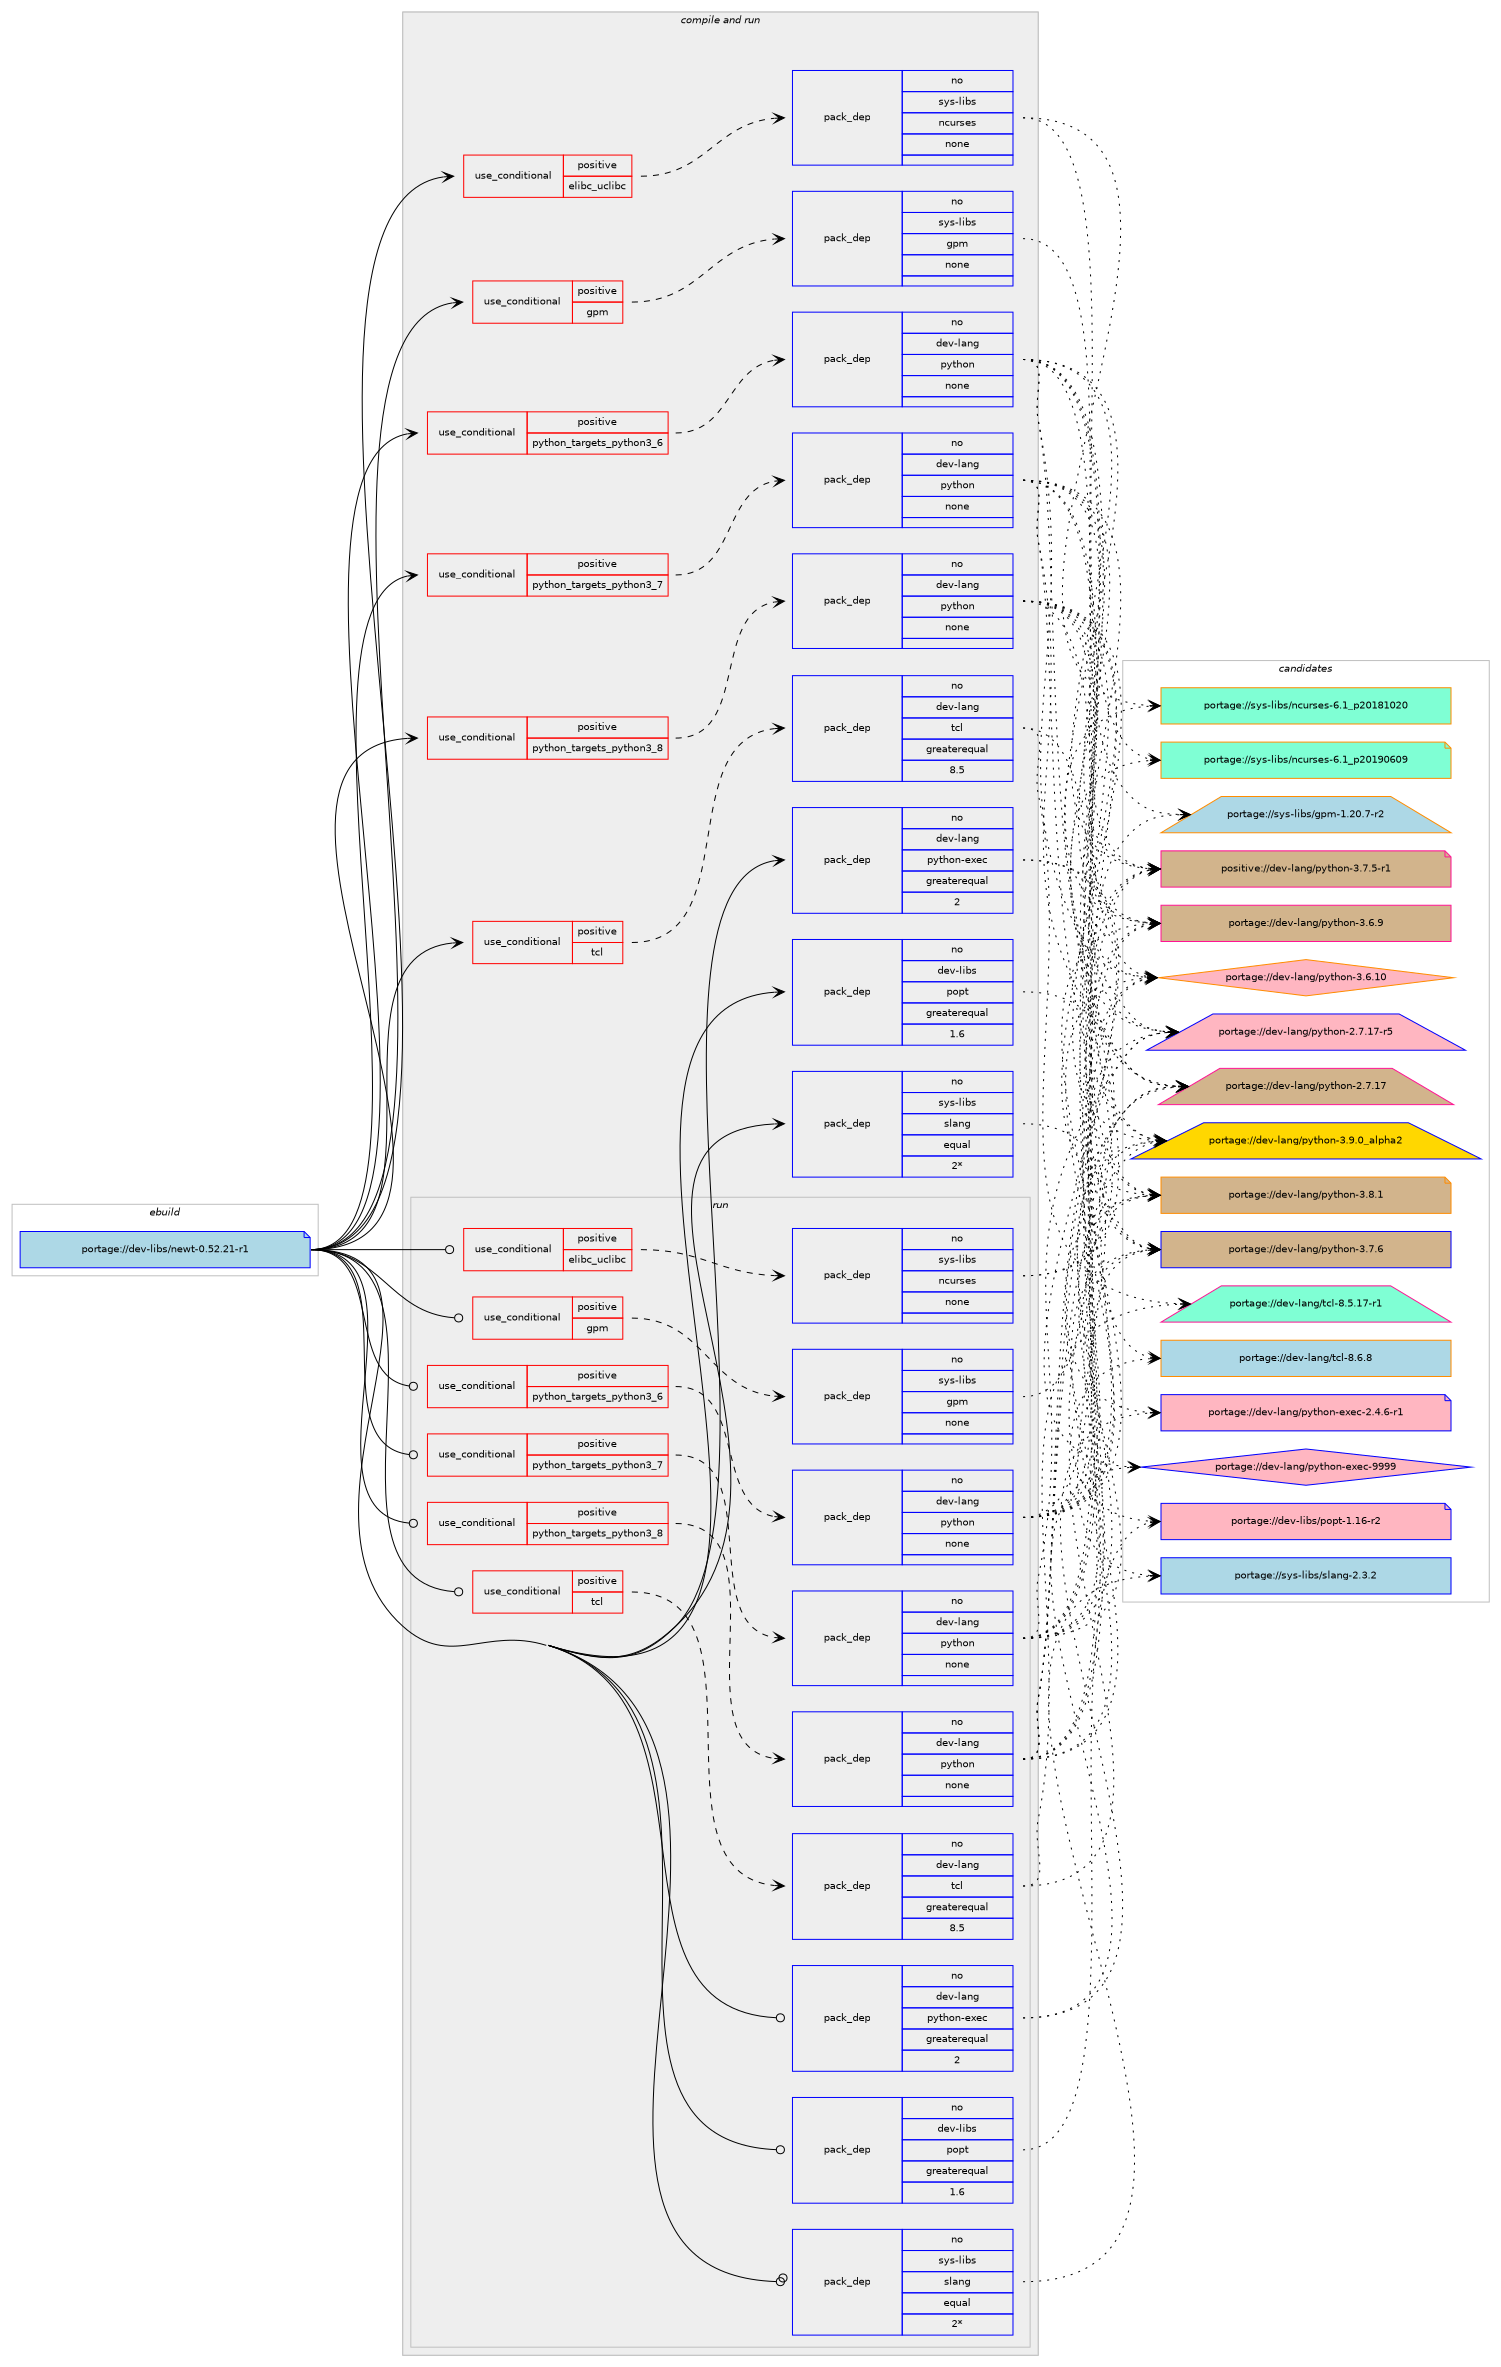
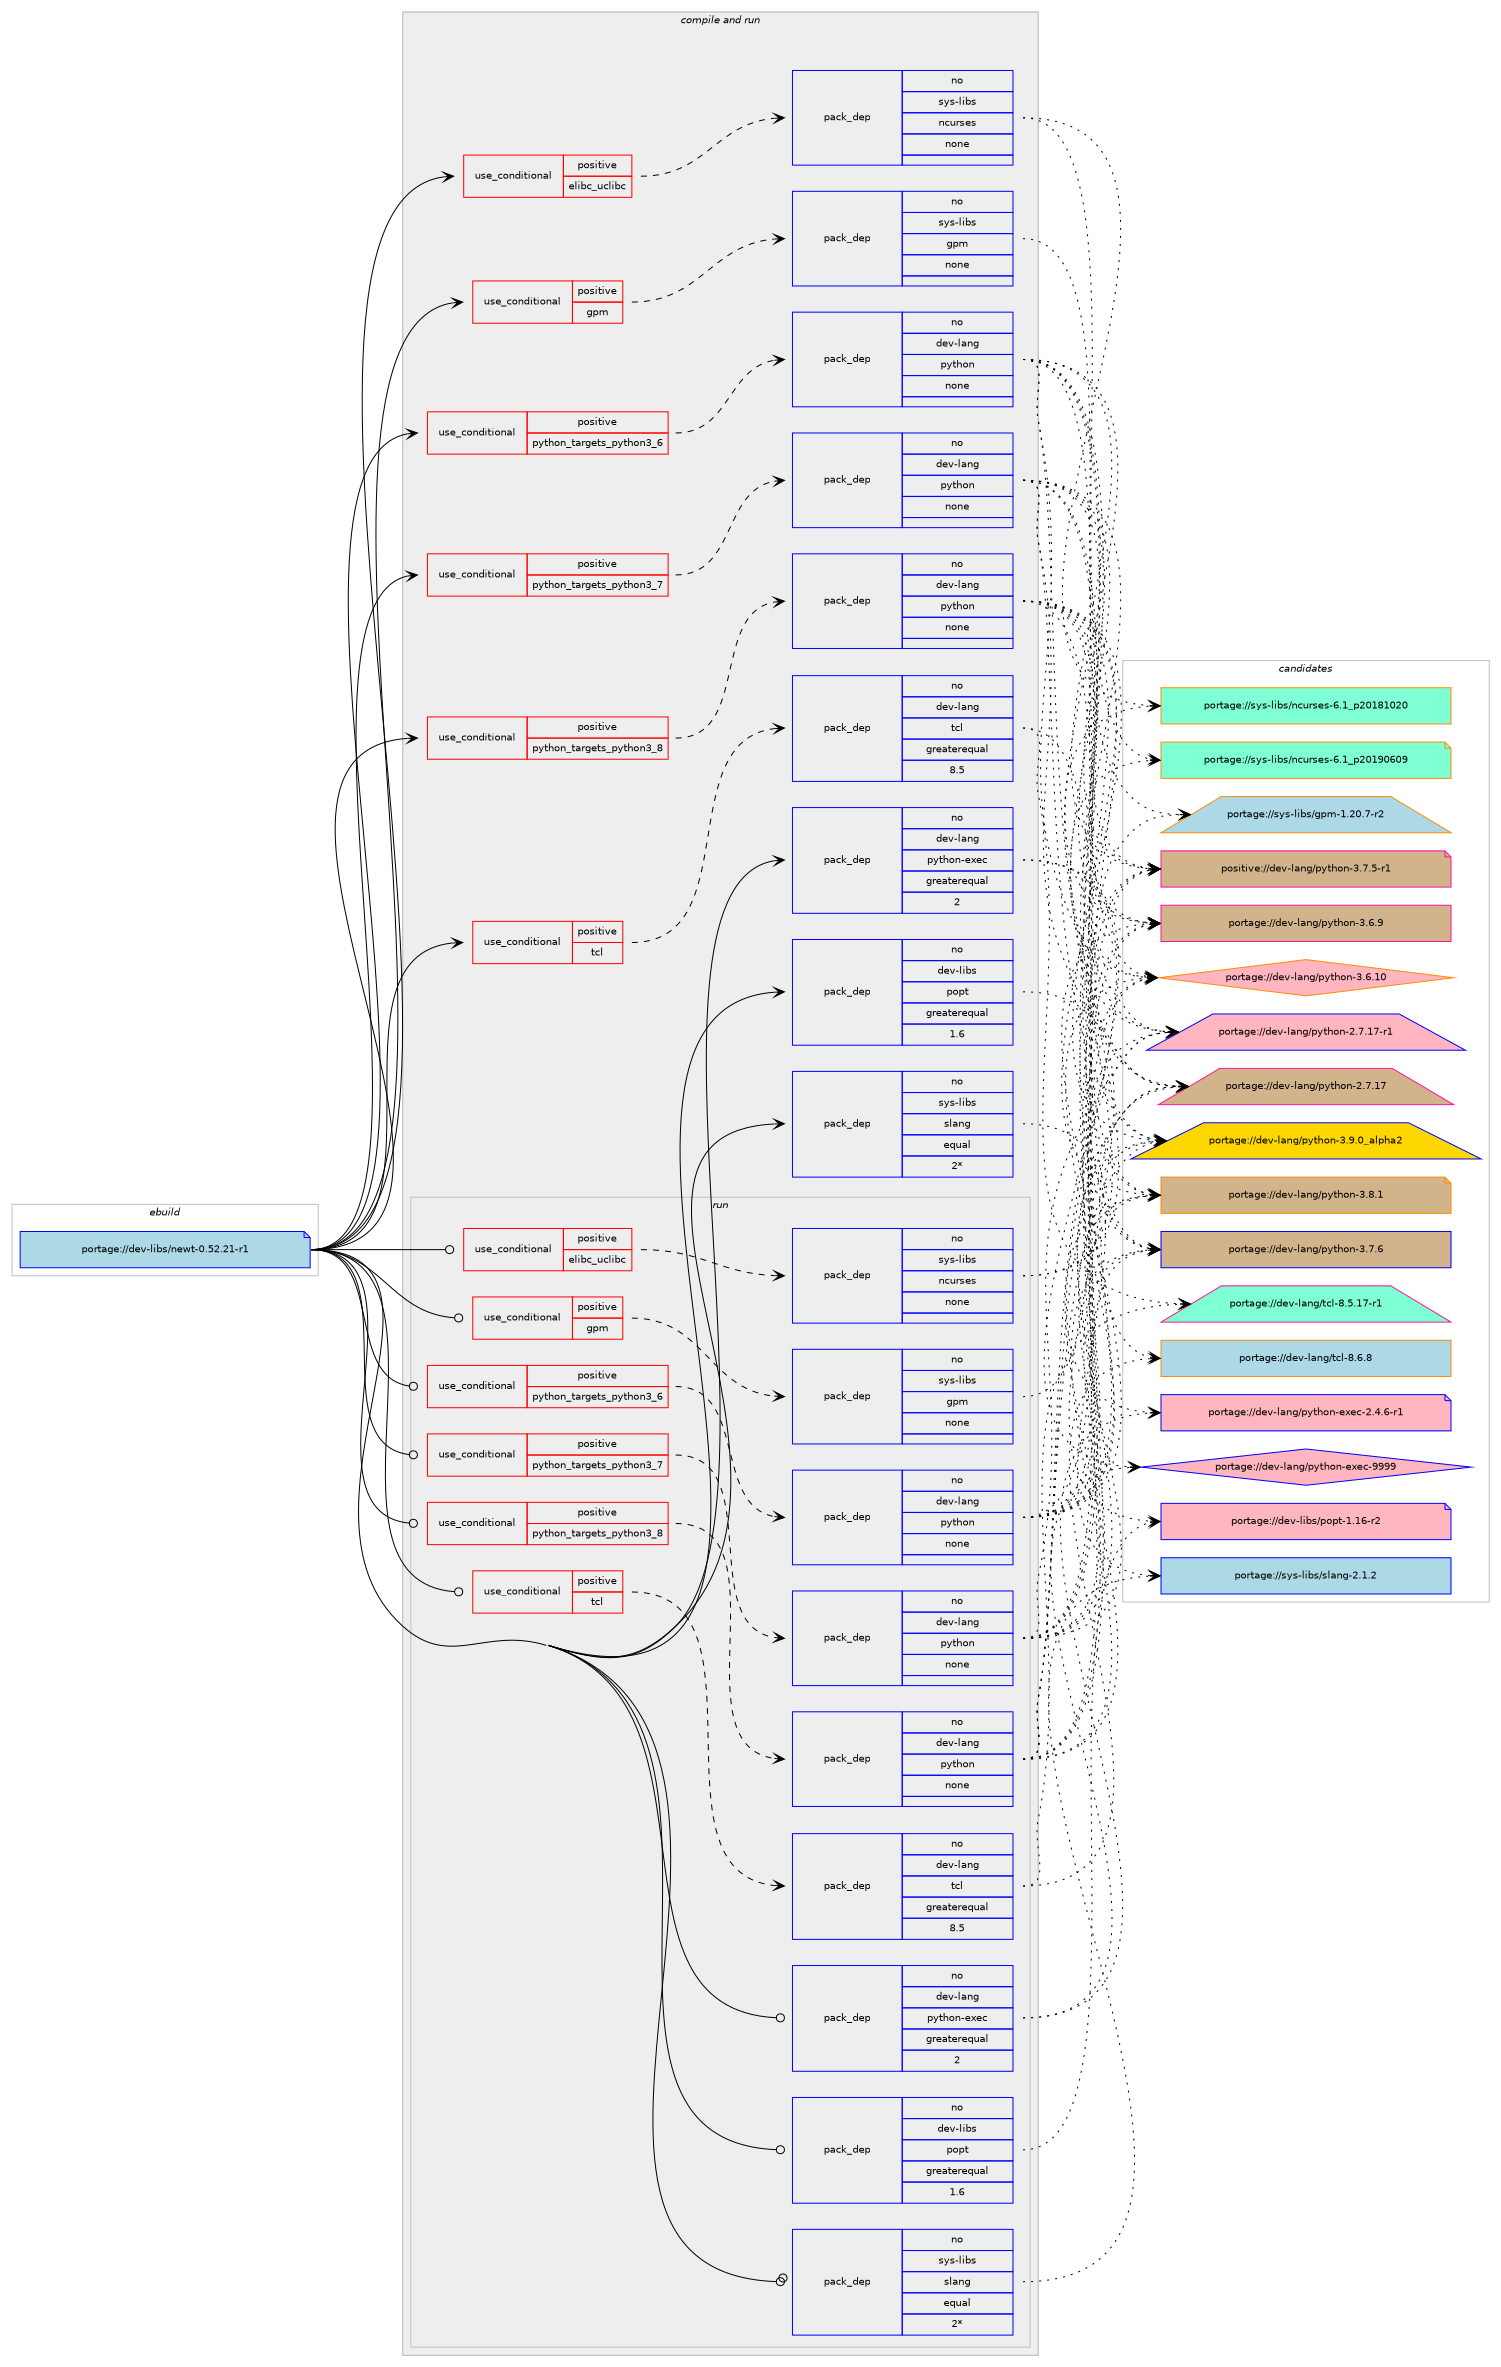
(1306, 1032) -> (1306, 1032)
(1306, 1576) -> (1306, 1576)
